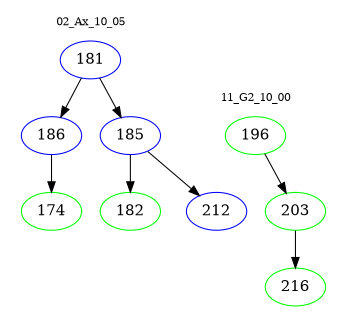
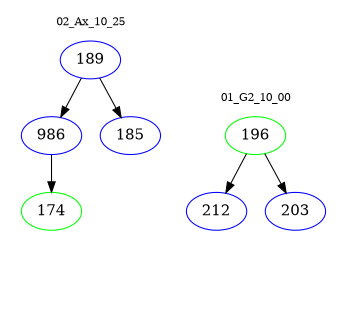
(91, 23) -> (91, 23)
(90, 60) -> (90, 60)
(256, 98) -> (256, 98)
(52, 136) -> (52, 136)
(162, 164) -> (239, 169)
(130, 211) -> none
(295, 211) -> (295, 211)
(295, 287) -> none
